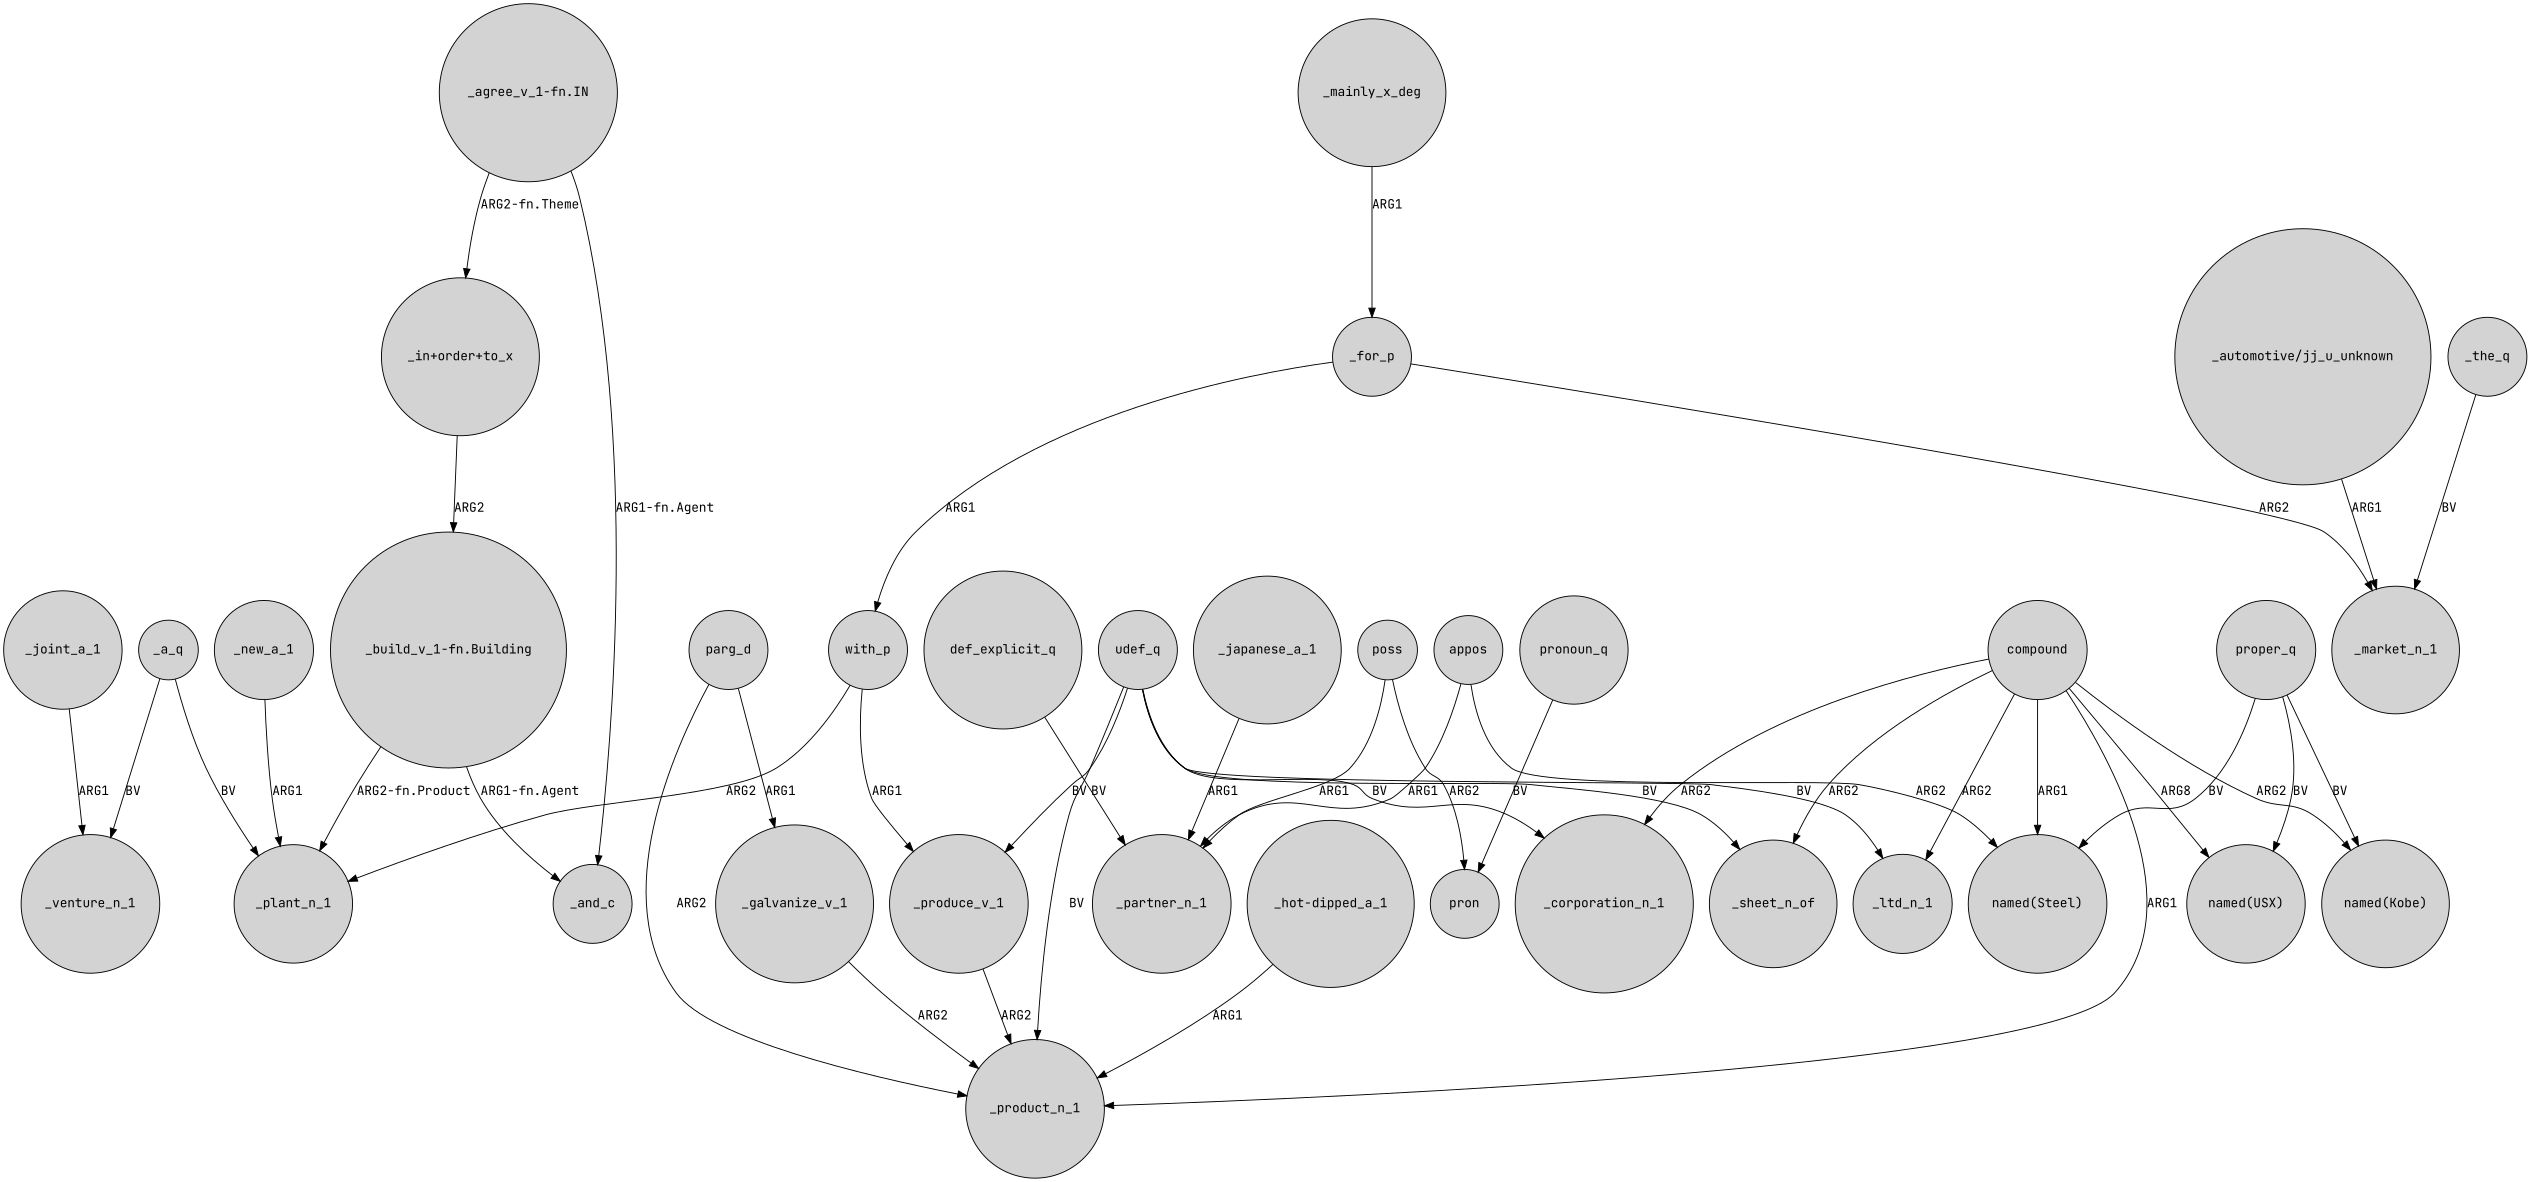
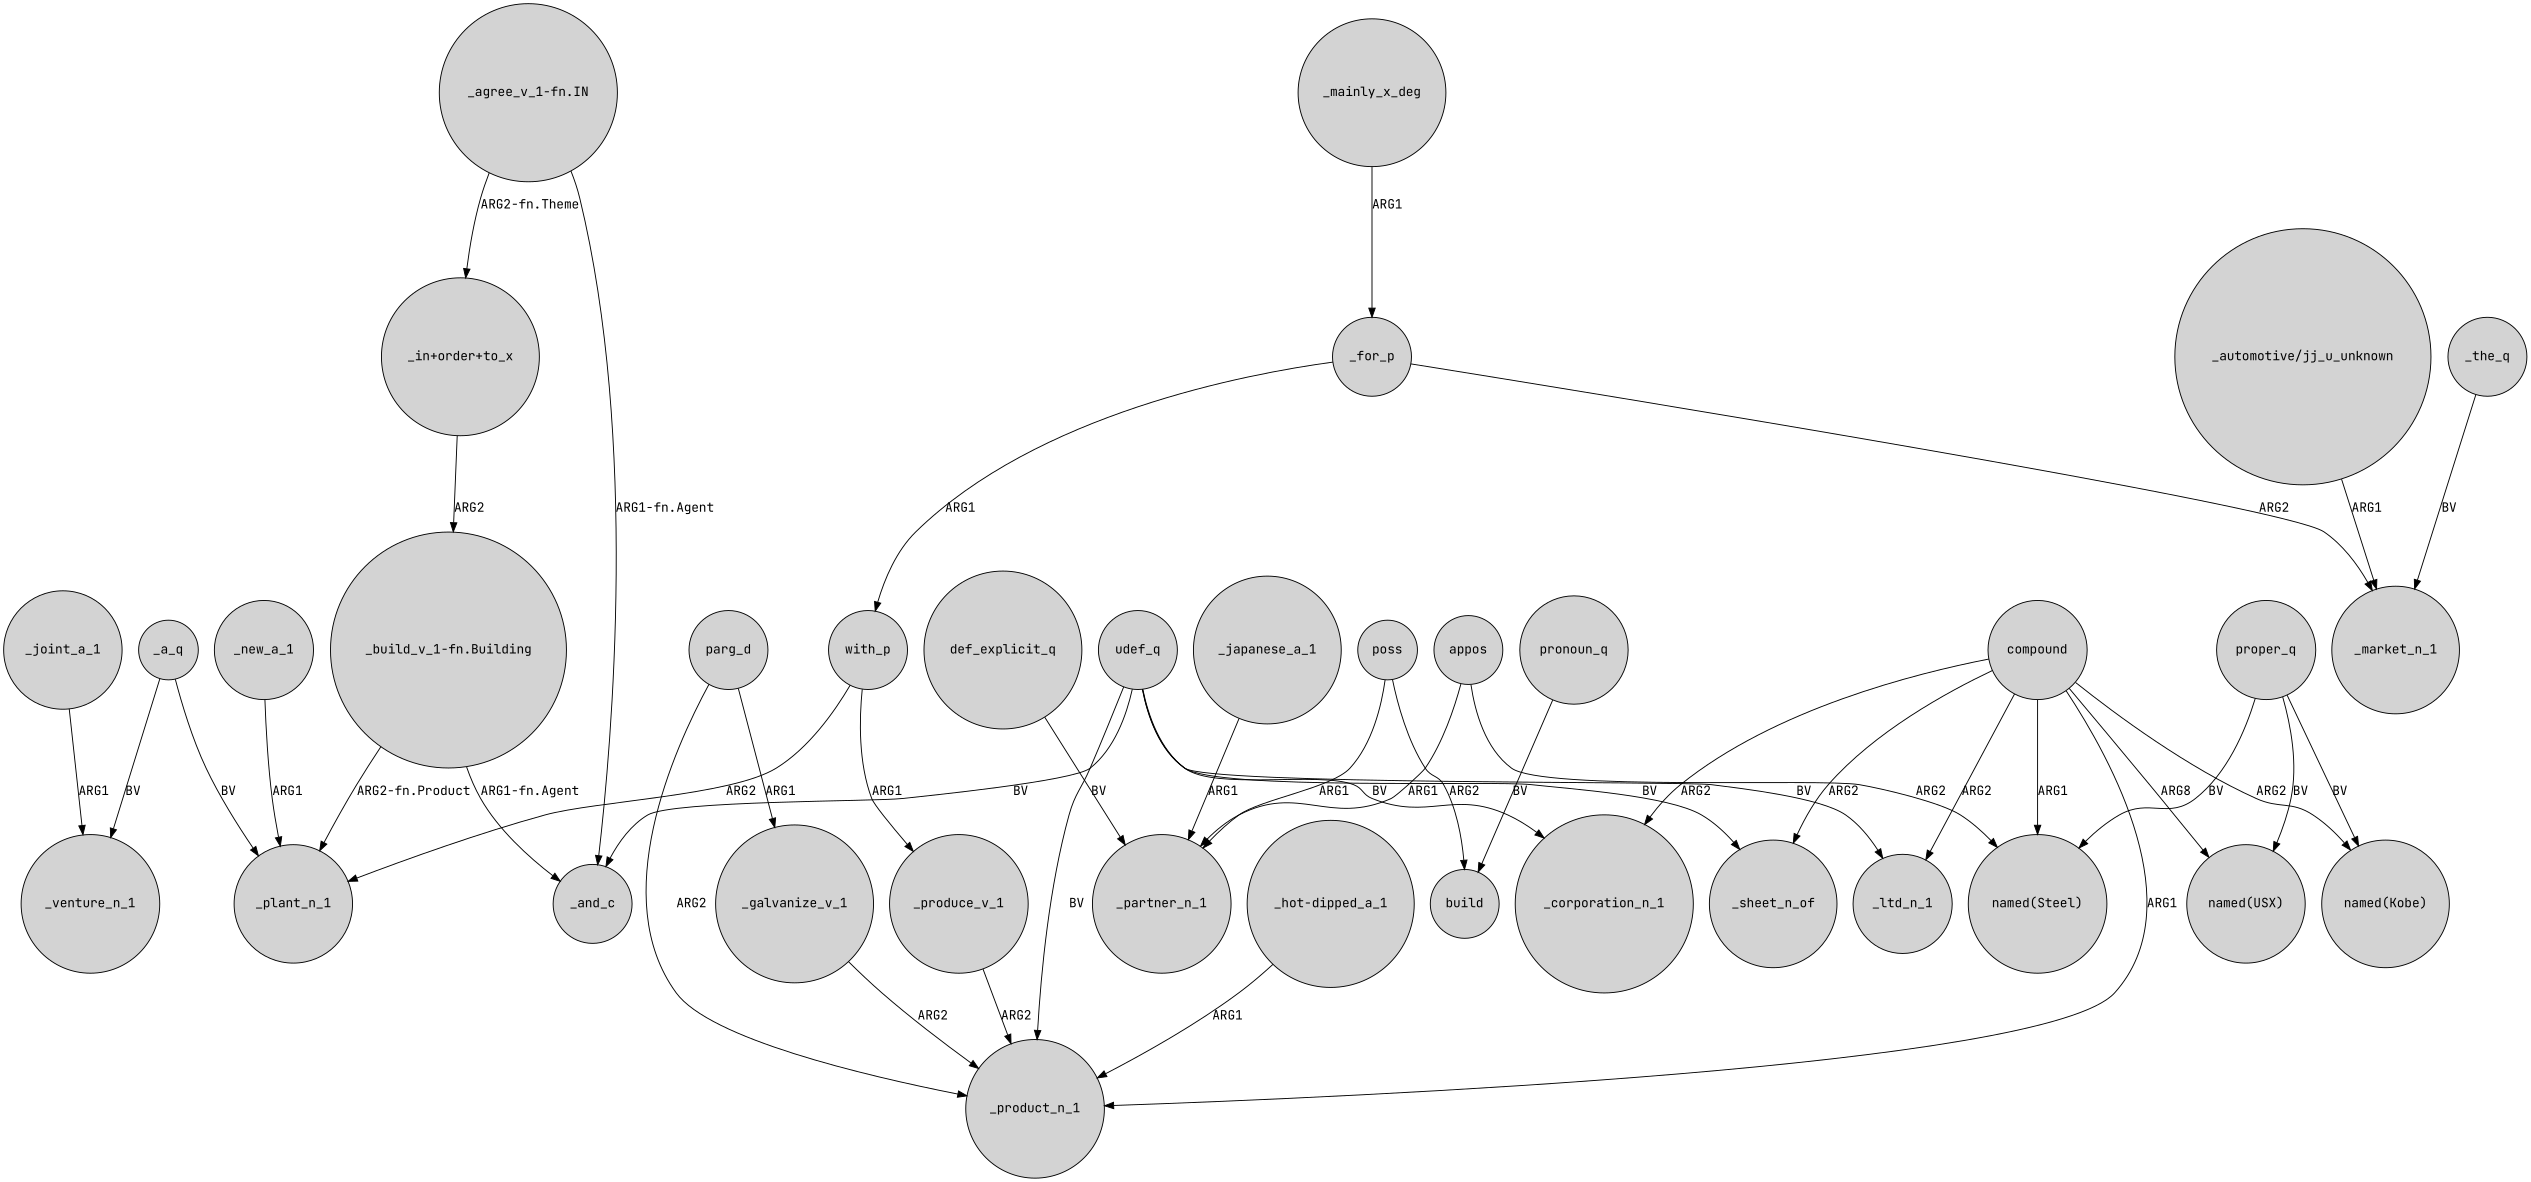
(1075, 782) -> (887, 799)
(1465, 904) -> (1465, 904)
